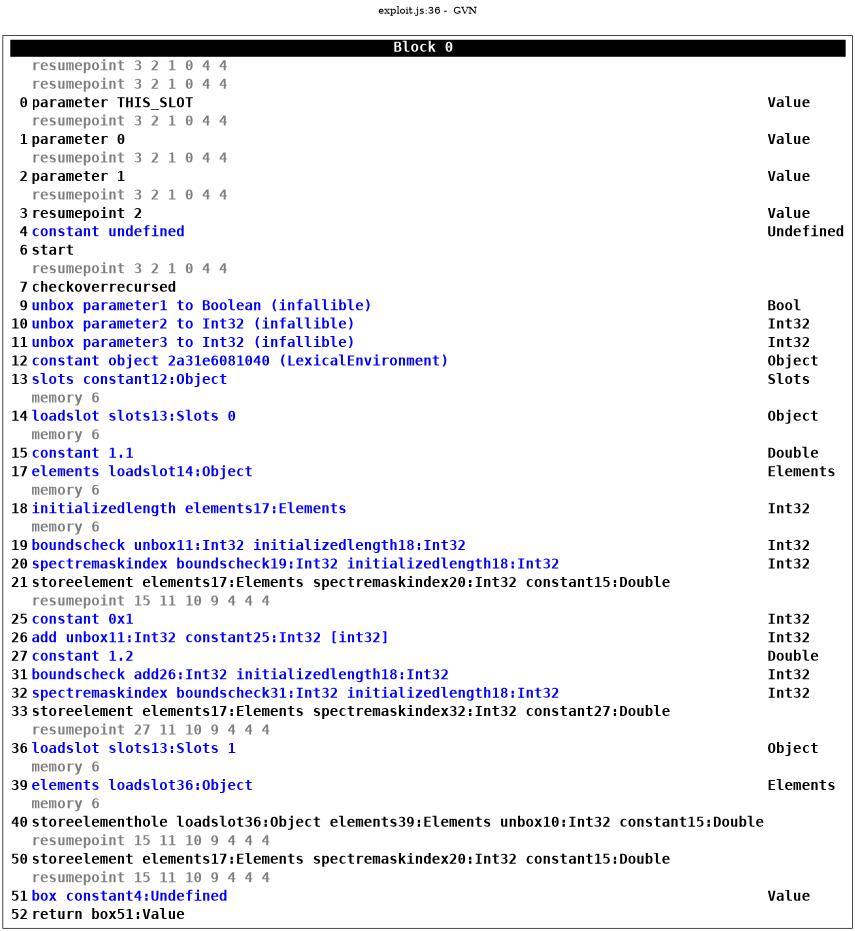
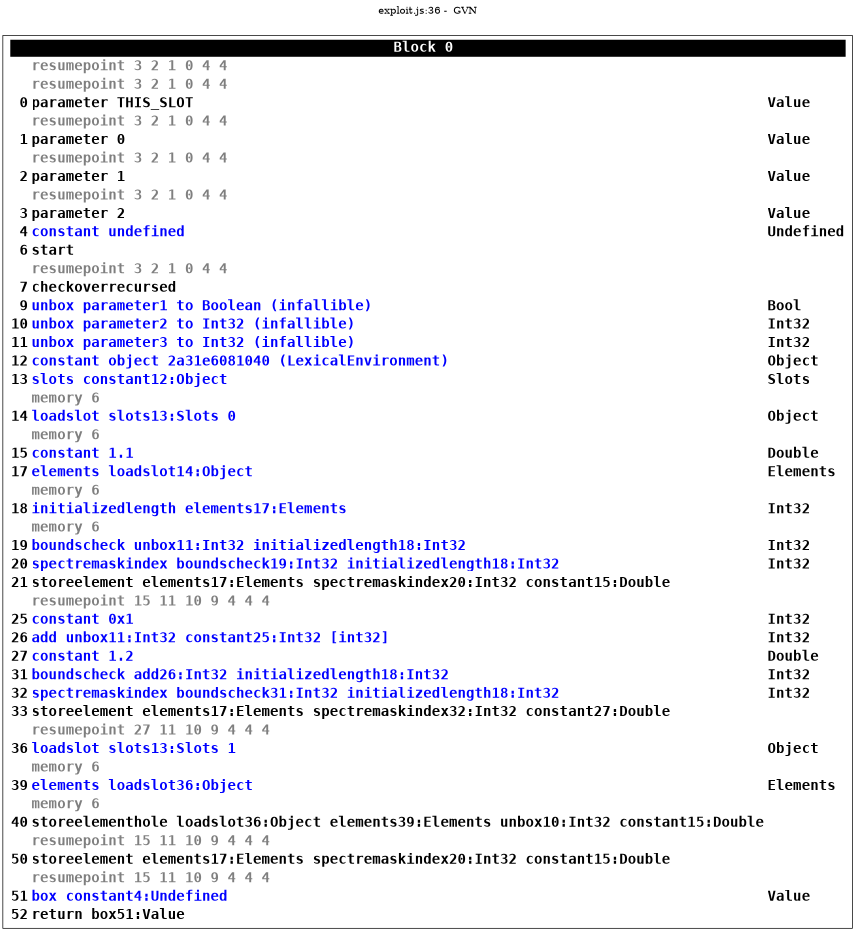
(87, 214) -> (79, 214)
